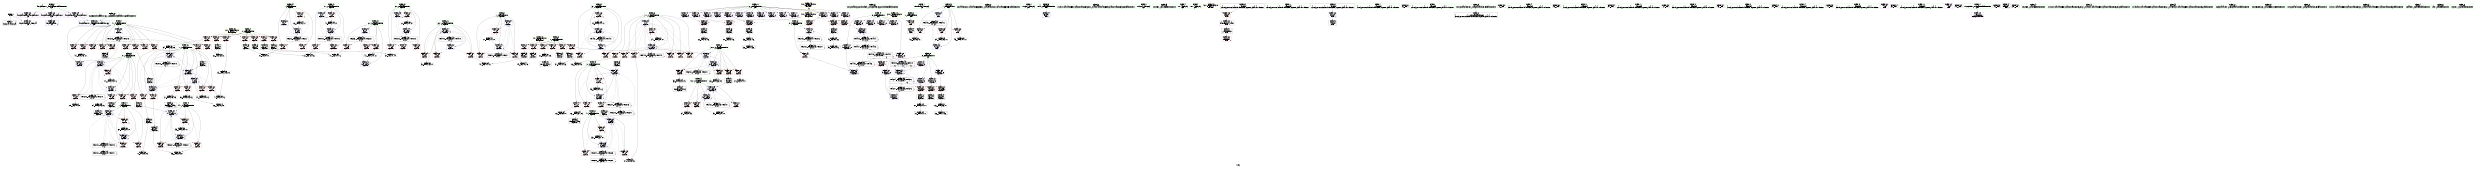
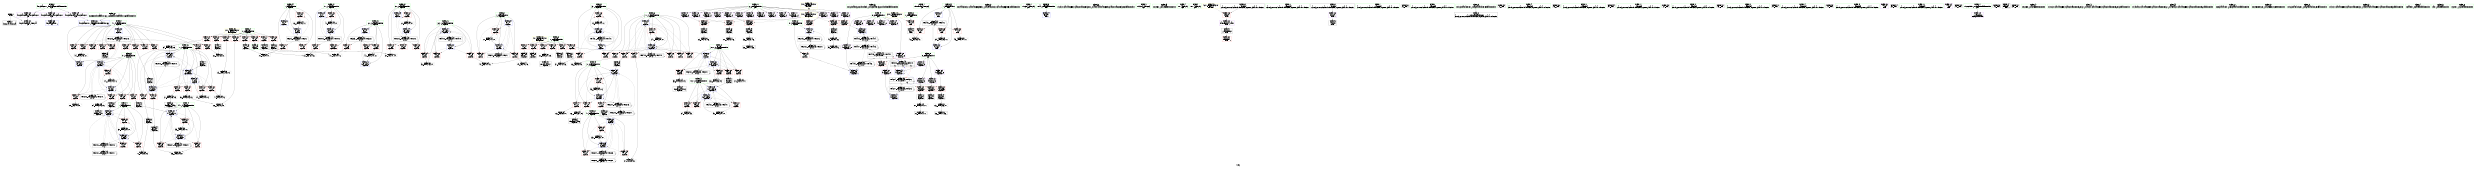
none -> (236, 39)
